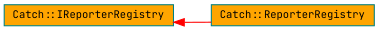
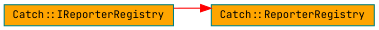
(198, 22) -> (187, 8)
